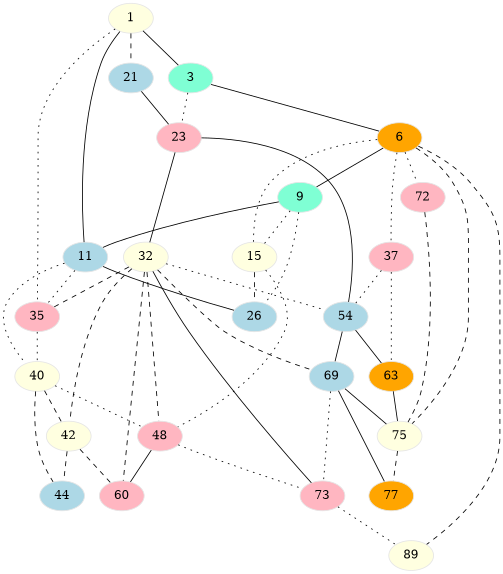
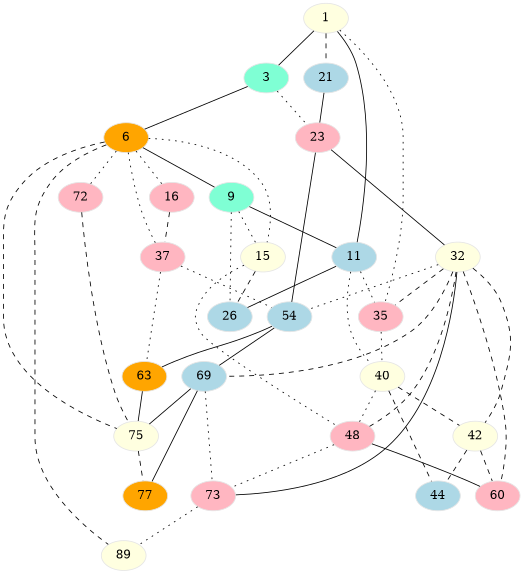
none -> (172, 197)
